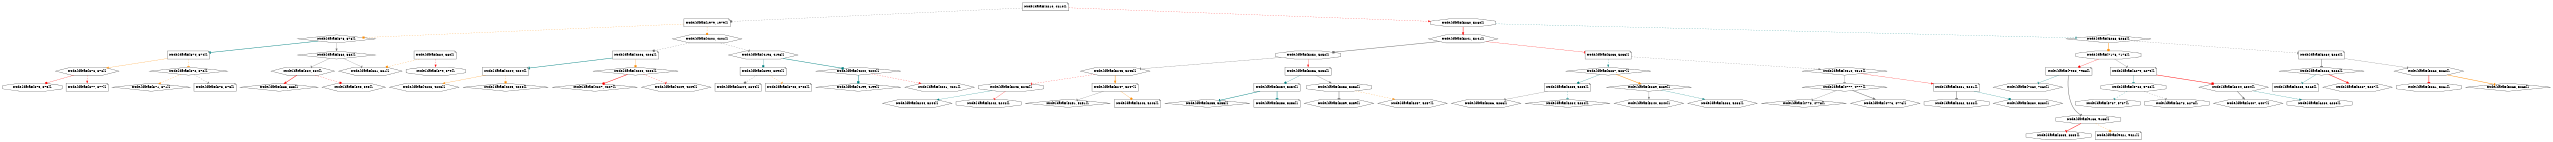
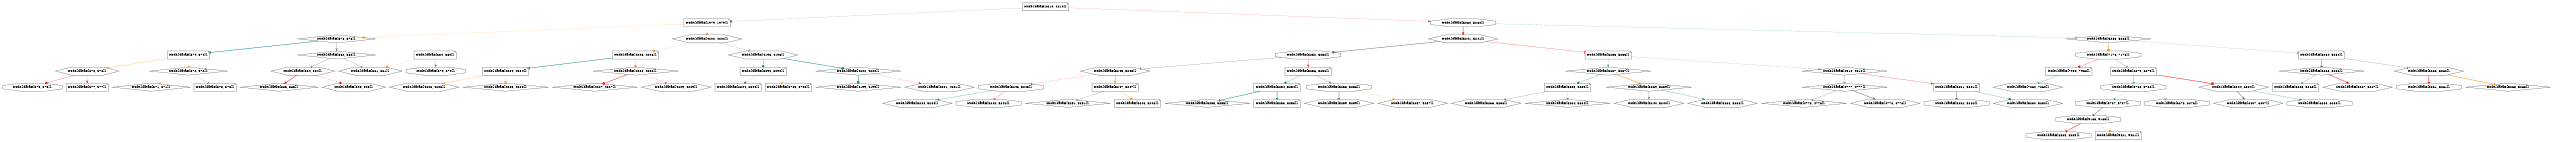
(672, 47) -> (672, 47)
(2069, 97) -> (2098, 111)
